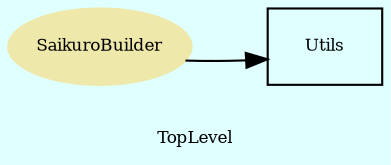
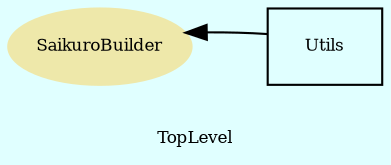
(216, 61) -> (237, 33)
